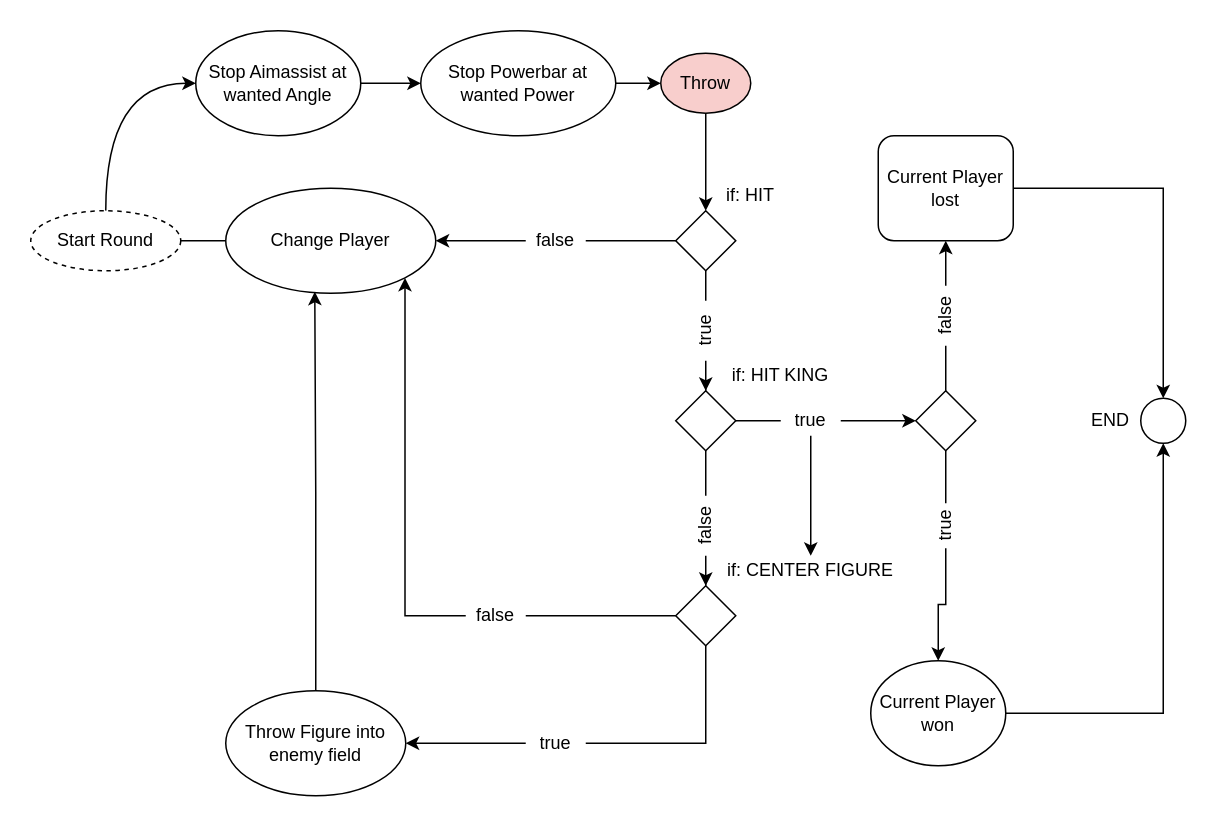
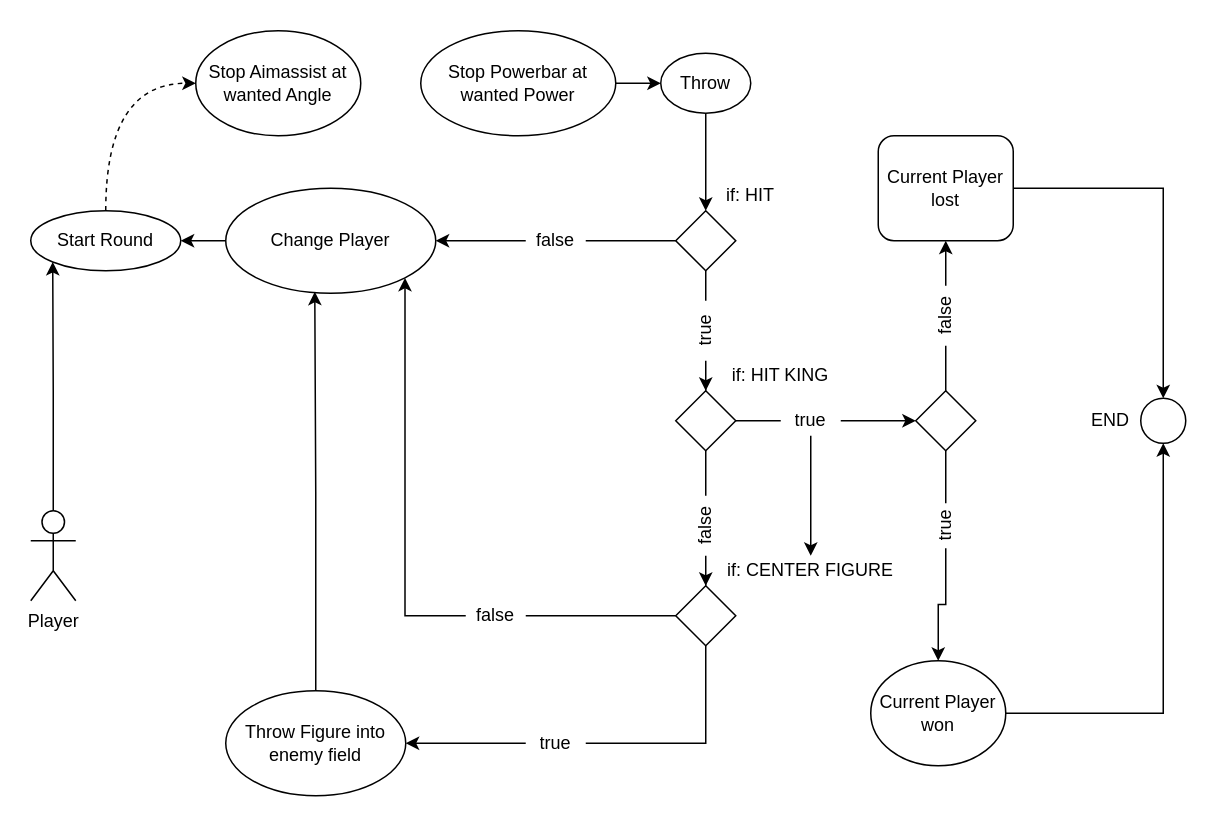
(386, 83) -> none
(706, 83) -> (706, 83)
(119, 128) -> (119, 128)
(106, 241) -> (106, 241)
(188, 241) -> (192, 241)
none -> (53, 392)
none -> (53, 556)
